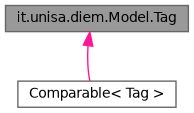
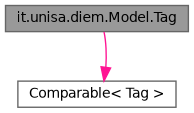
(88, 63) -> (106, 50)
